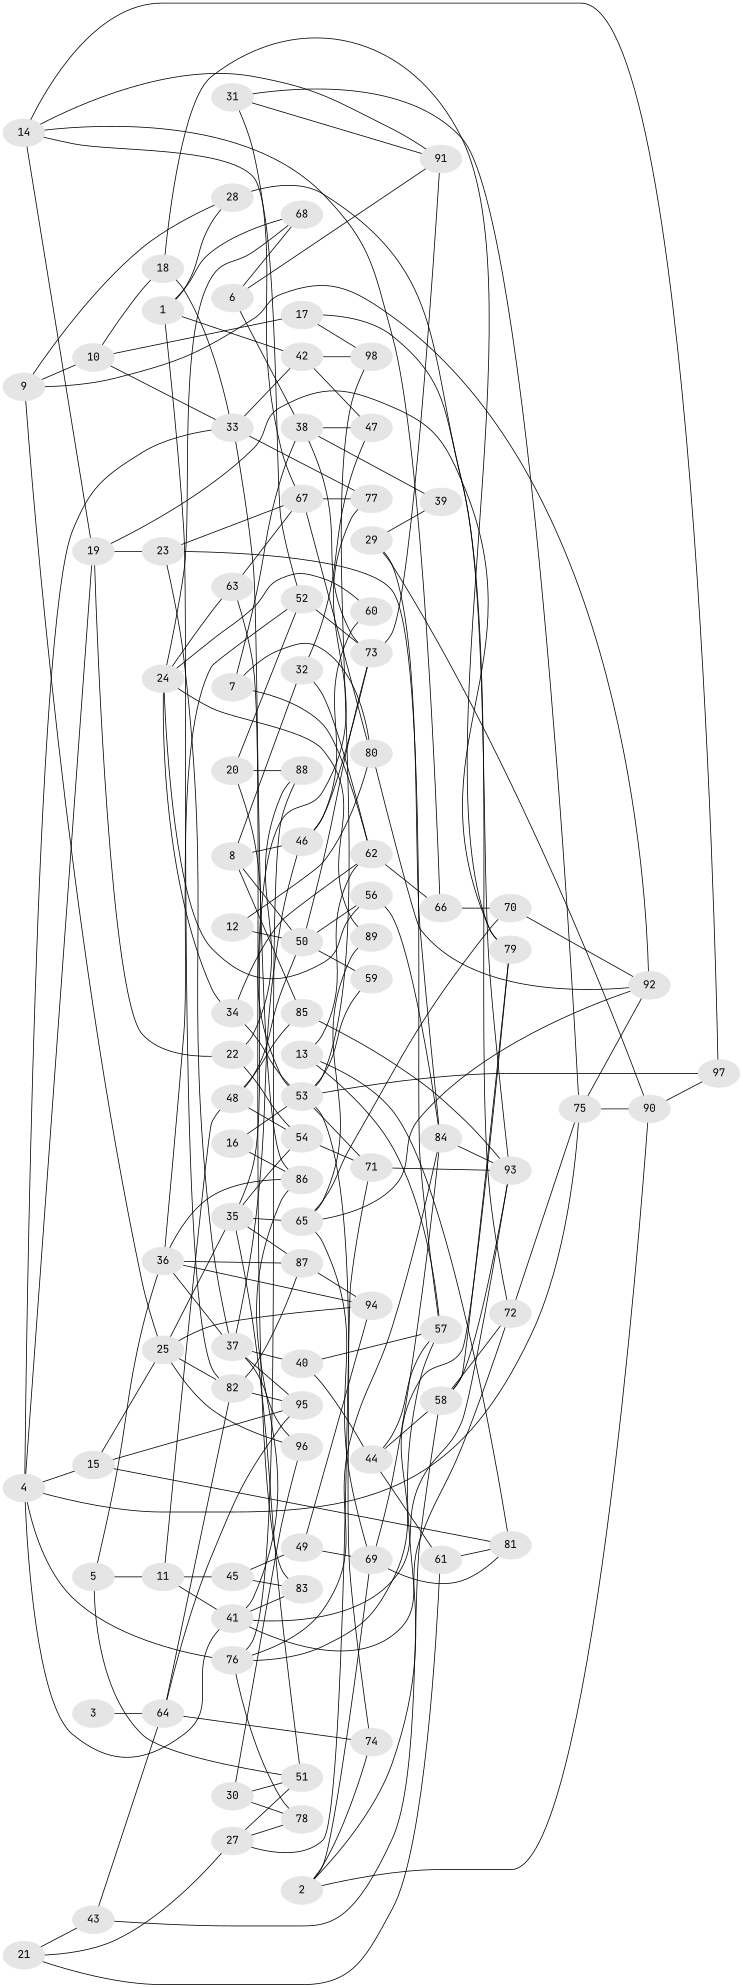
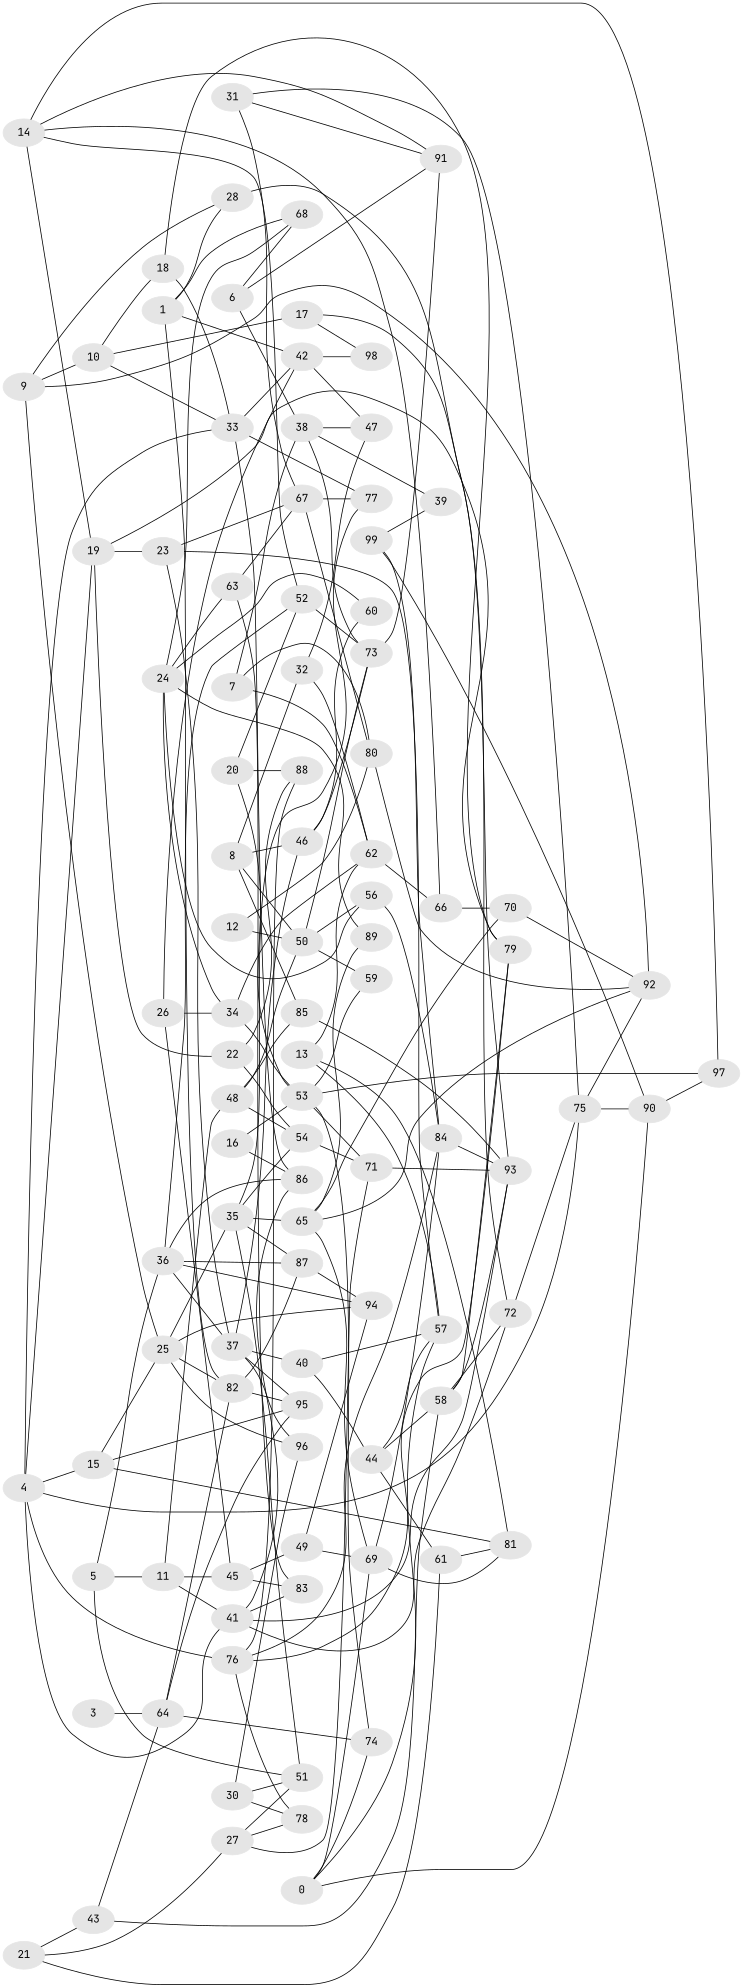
(371, 541) -> (371, 541)
(348, 801) -> none
none -> (163, 1013)
(302, 1890) -> (302, 1890)
